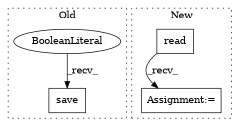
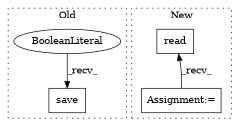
(146, 68) -> (181, 74)
